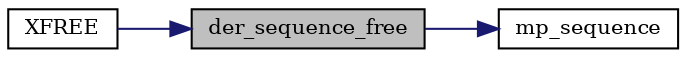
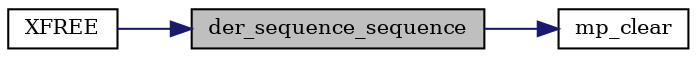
(308, 29) -> (338, 29)
(588, 29) -> (623, 29)
